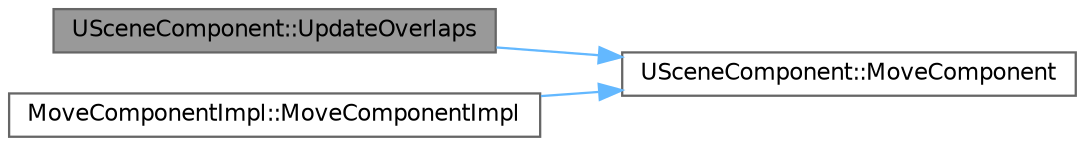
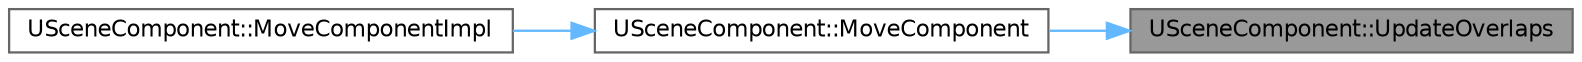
(547, 51) -> (1078, 31)
(275, 115) -> (261, 31)
